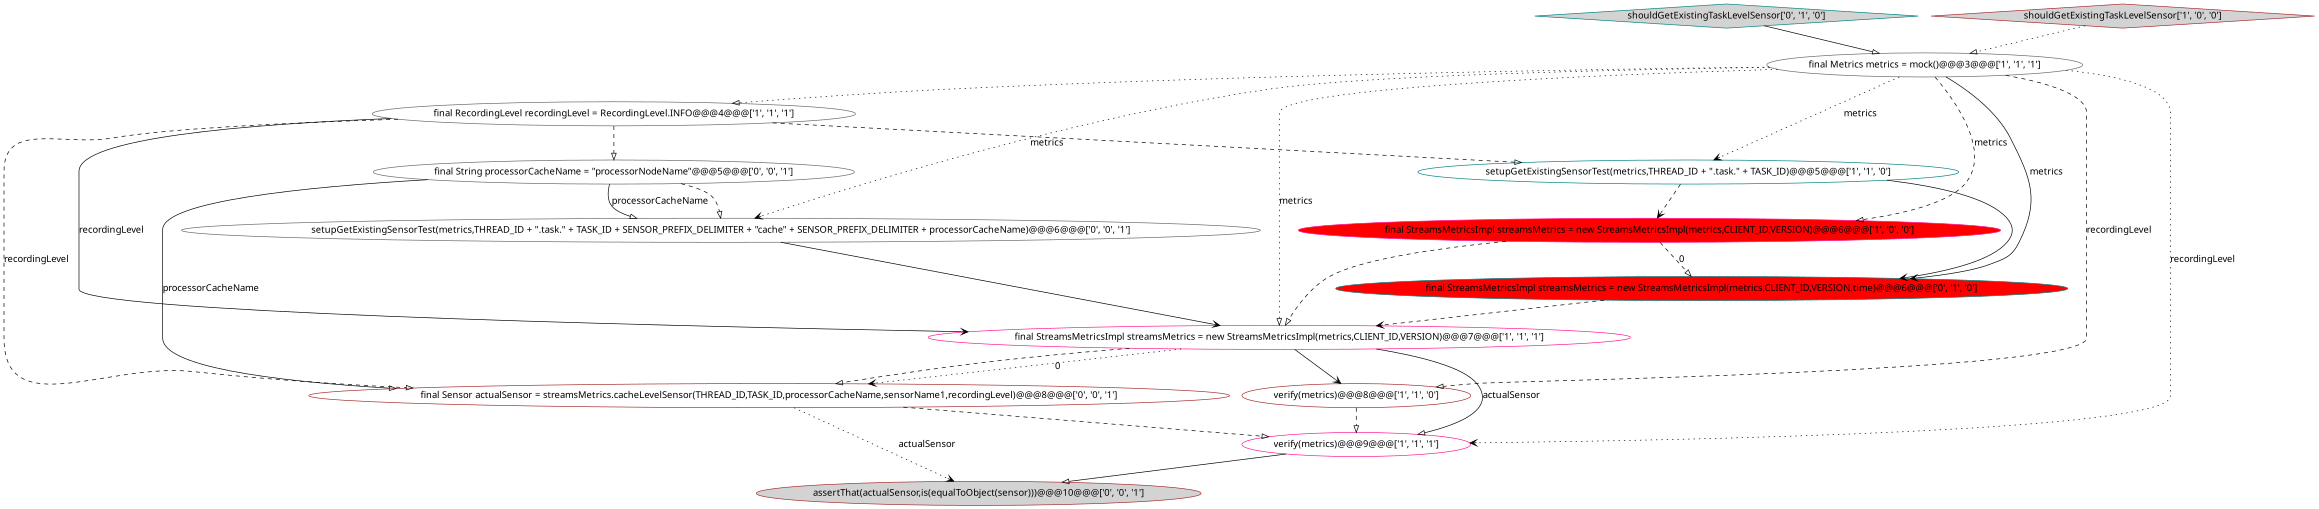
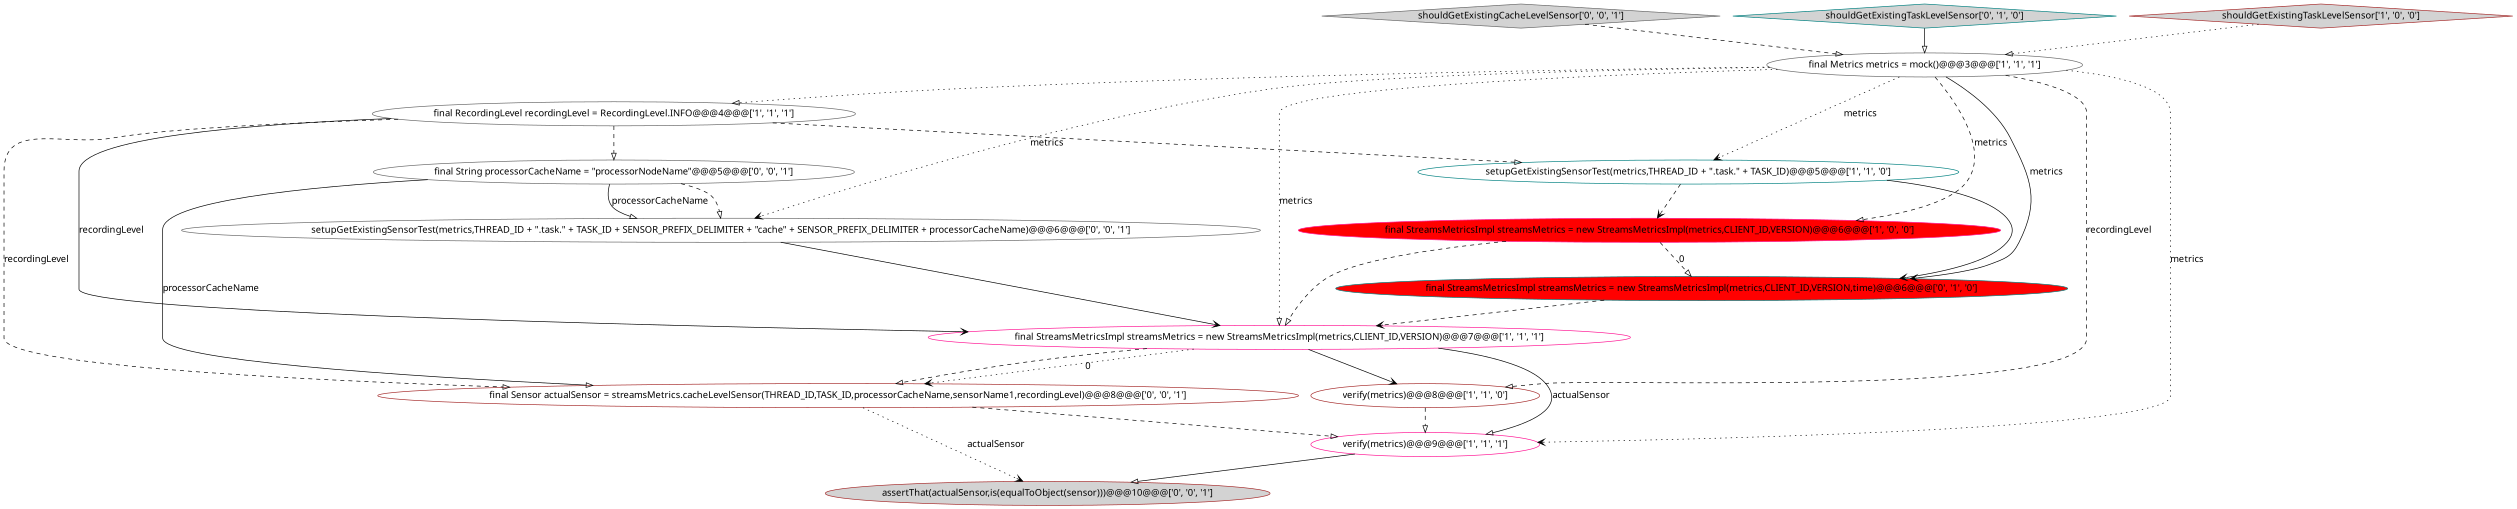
none -> (1521, 16)
(2203, 259) -> (2187, 259)
